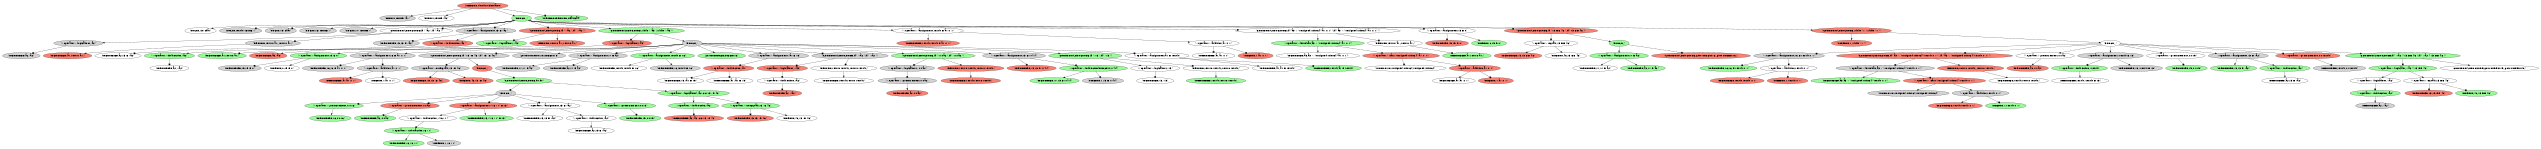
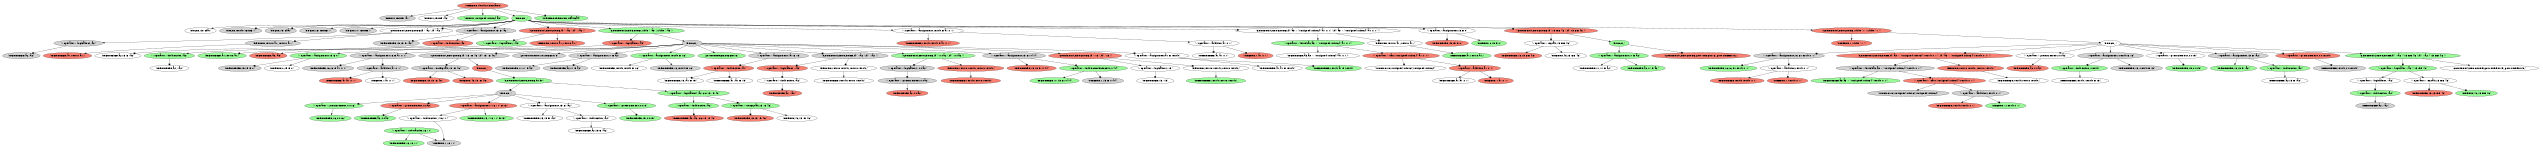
none -> (483, 18)
(1085, 56) -> (1085, 56)
(420, 124) -> (441, 128)
